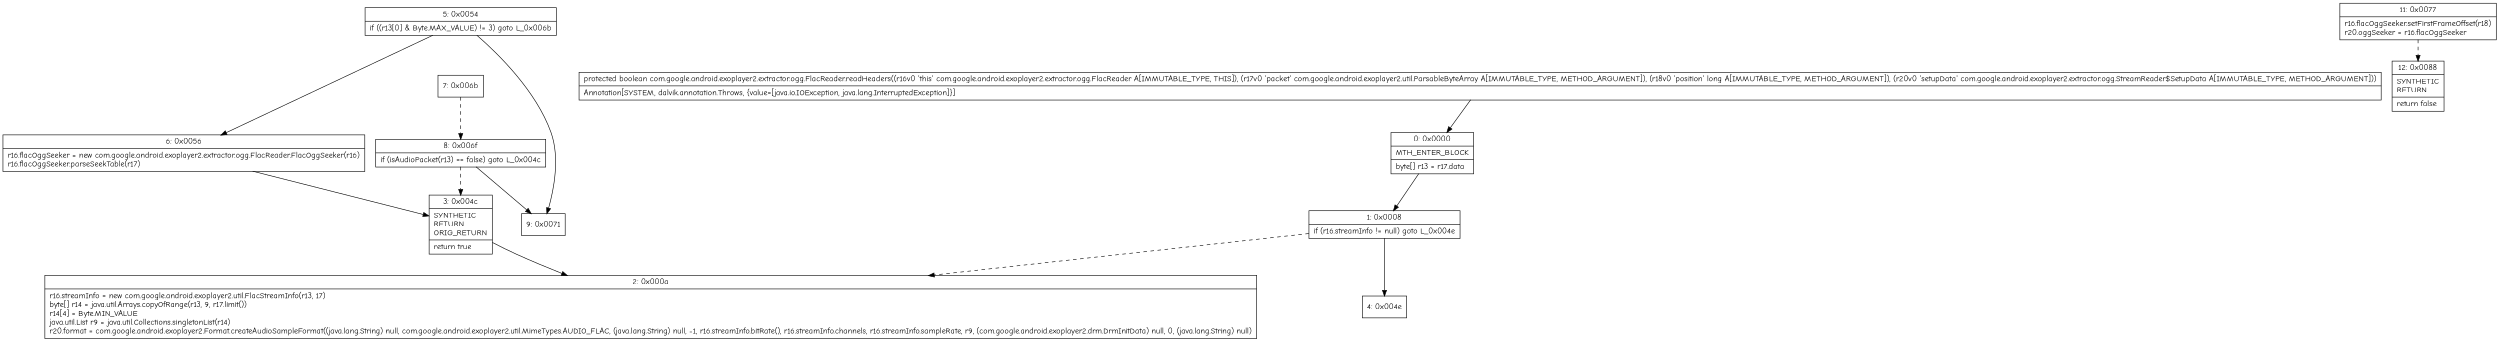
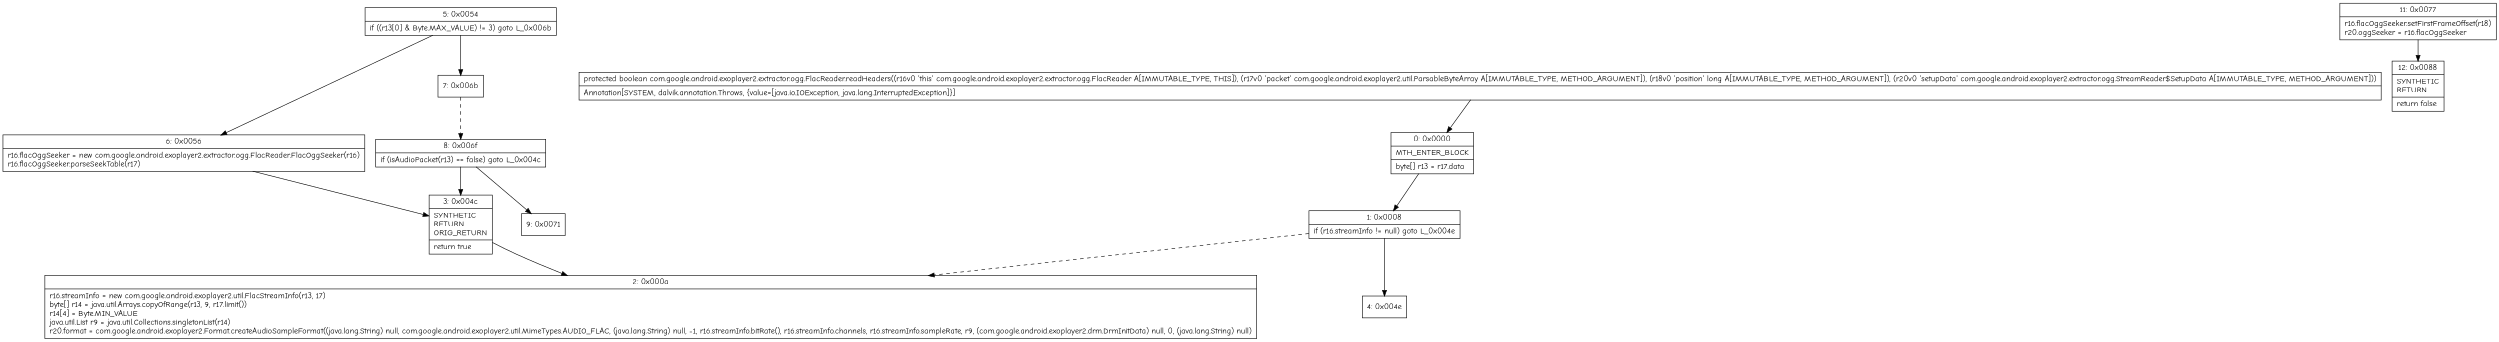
(2418, 47) -> (2418, 47)
(541, 111) -> (461, 52)
(461, 178) -> (461, 178)
